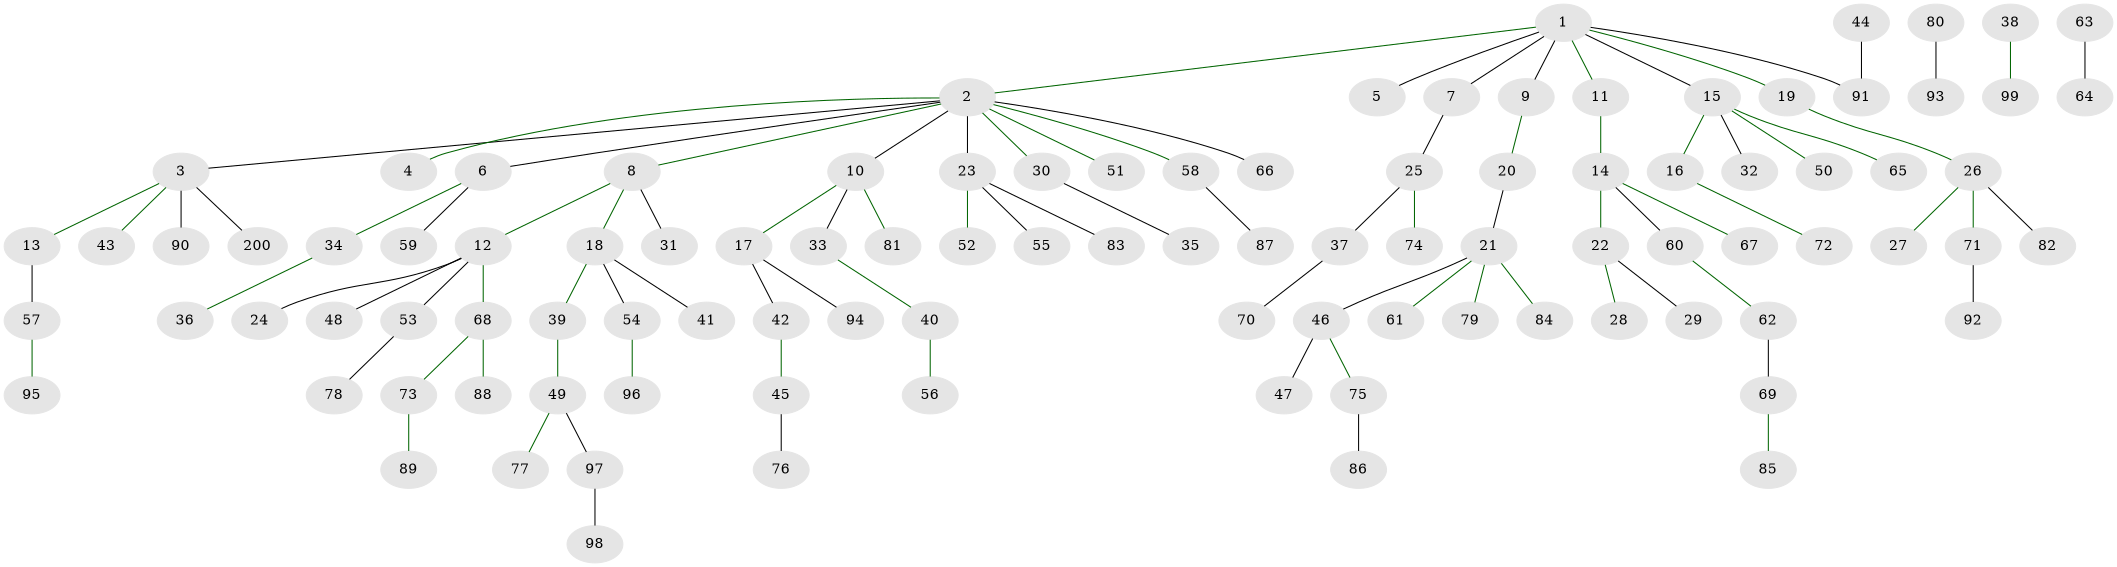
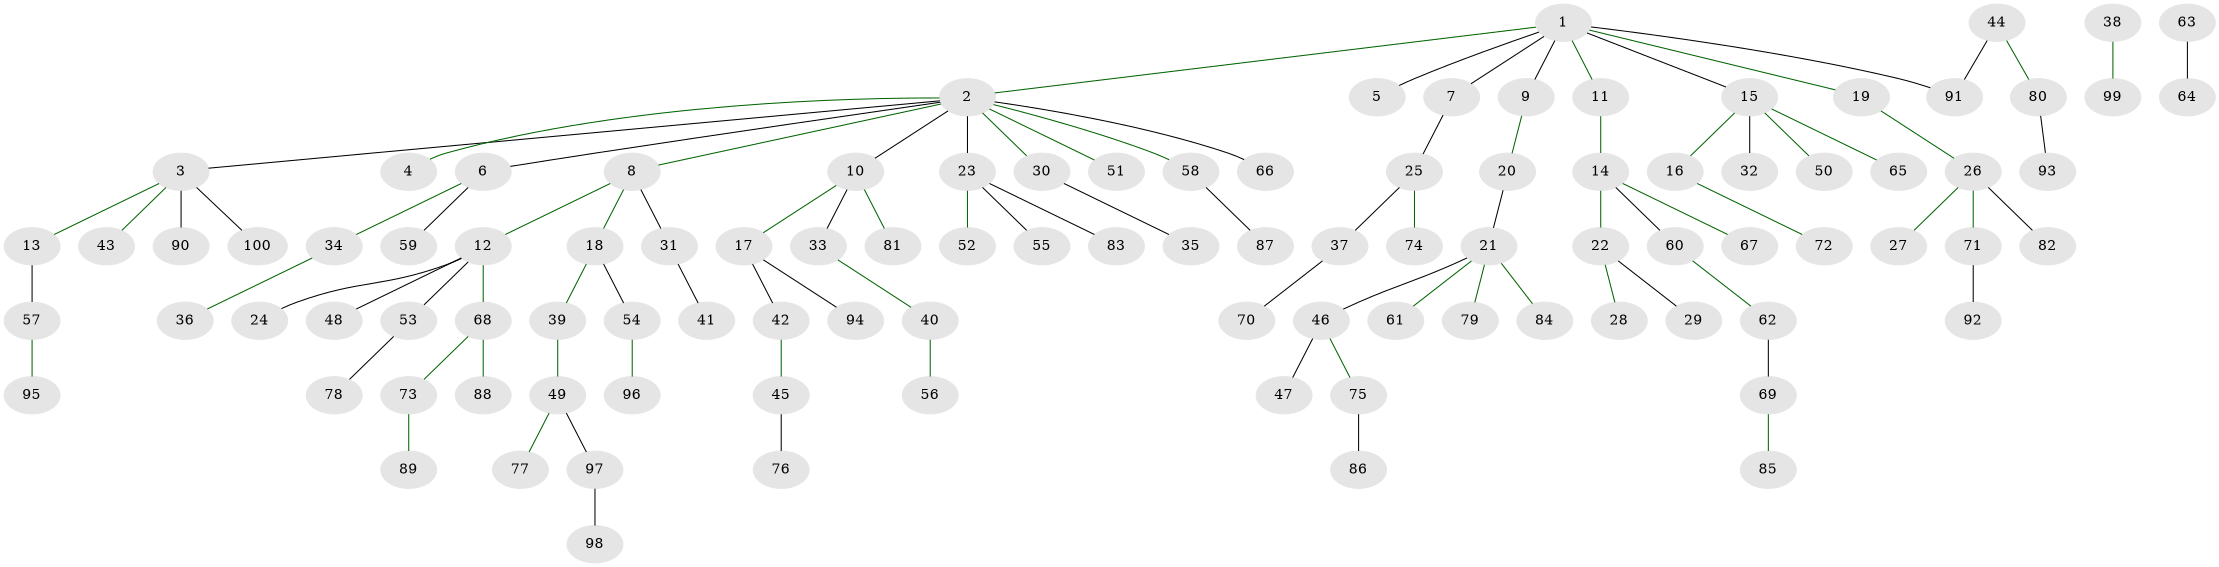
none -> (2018, 60)
(258, 246) -> (258, 246)
(651, 284) -> (688, 284)
